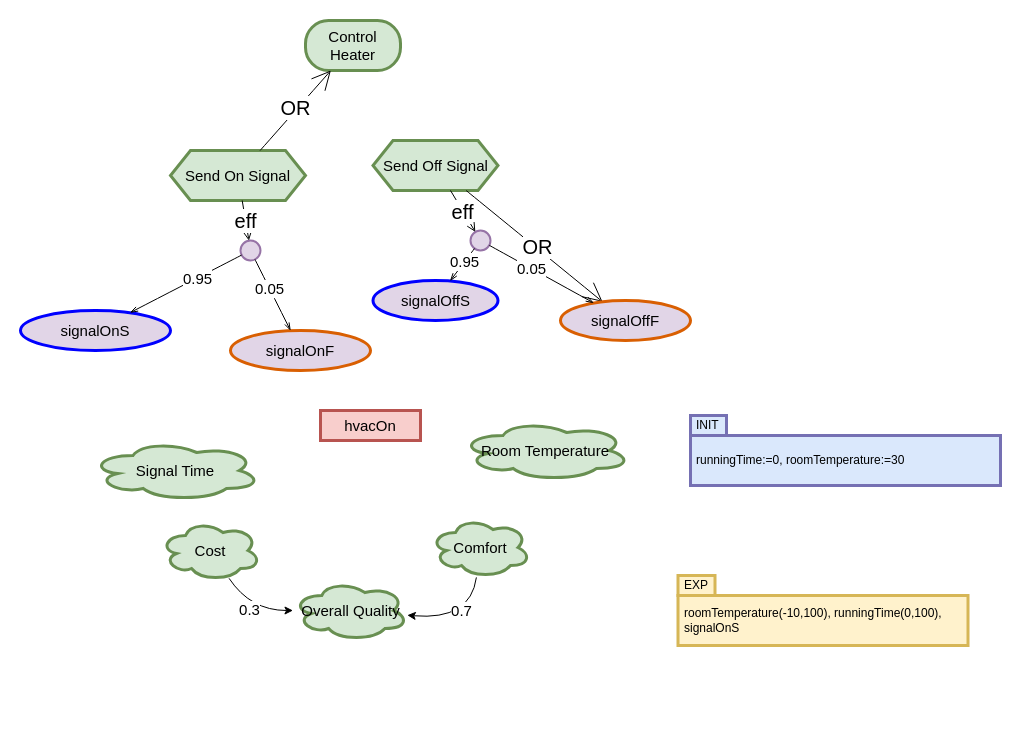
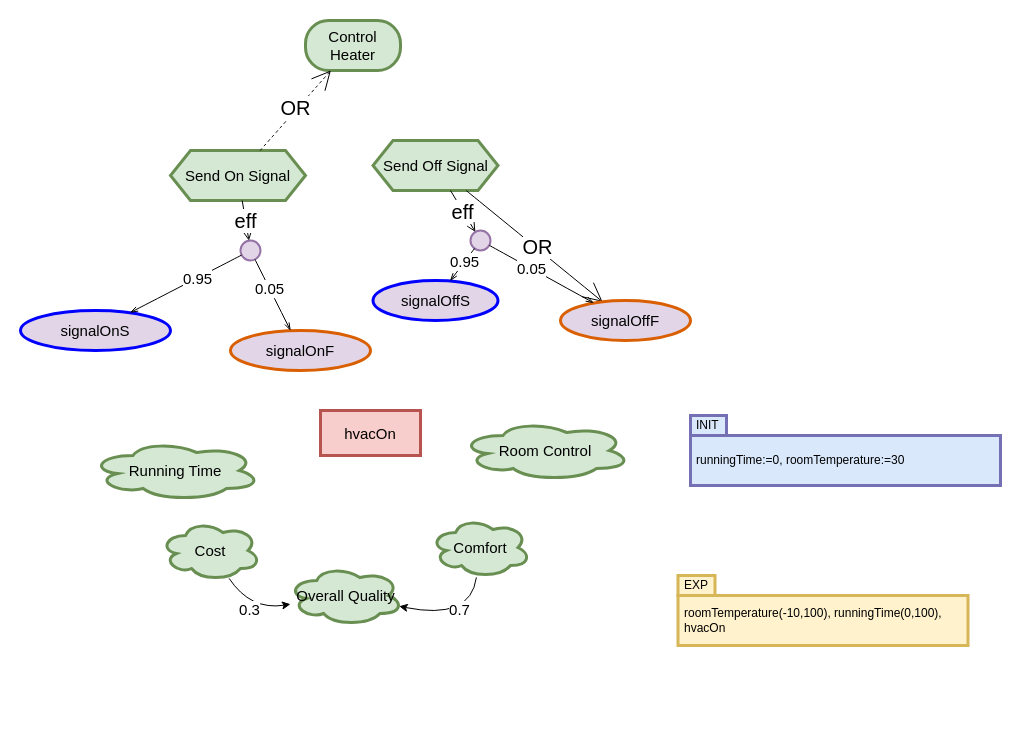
(275, 134) -> (275, 134)
(371, 426) -> (371, 433)
(546, 451) -> (546, 451)
(176, 471) -> (176, 471)
(351, 611) -> (346, 596)
(827, 621) -> (827, 621)
